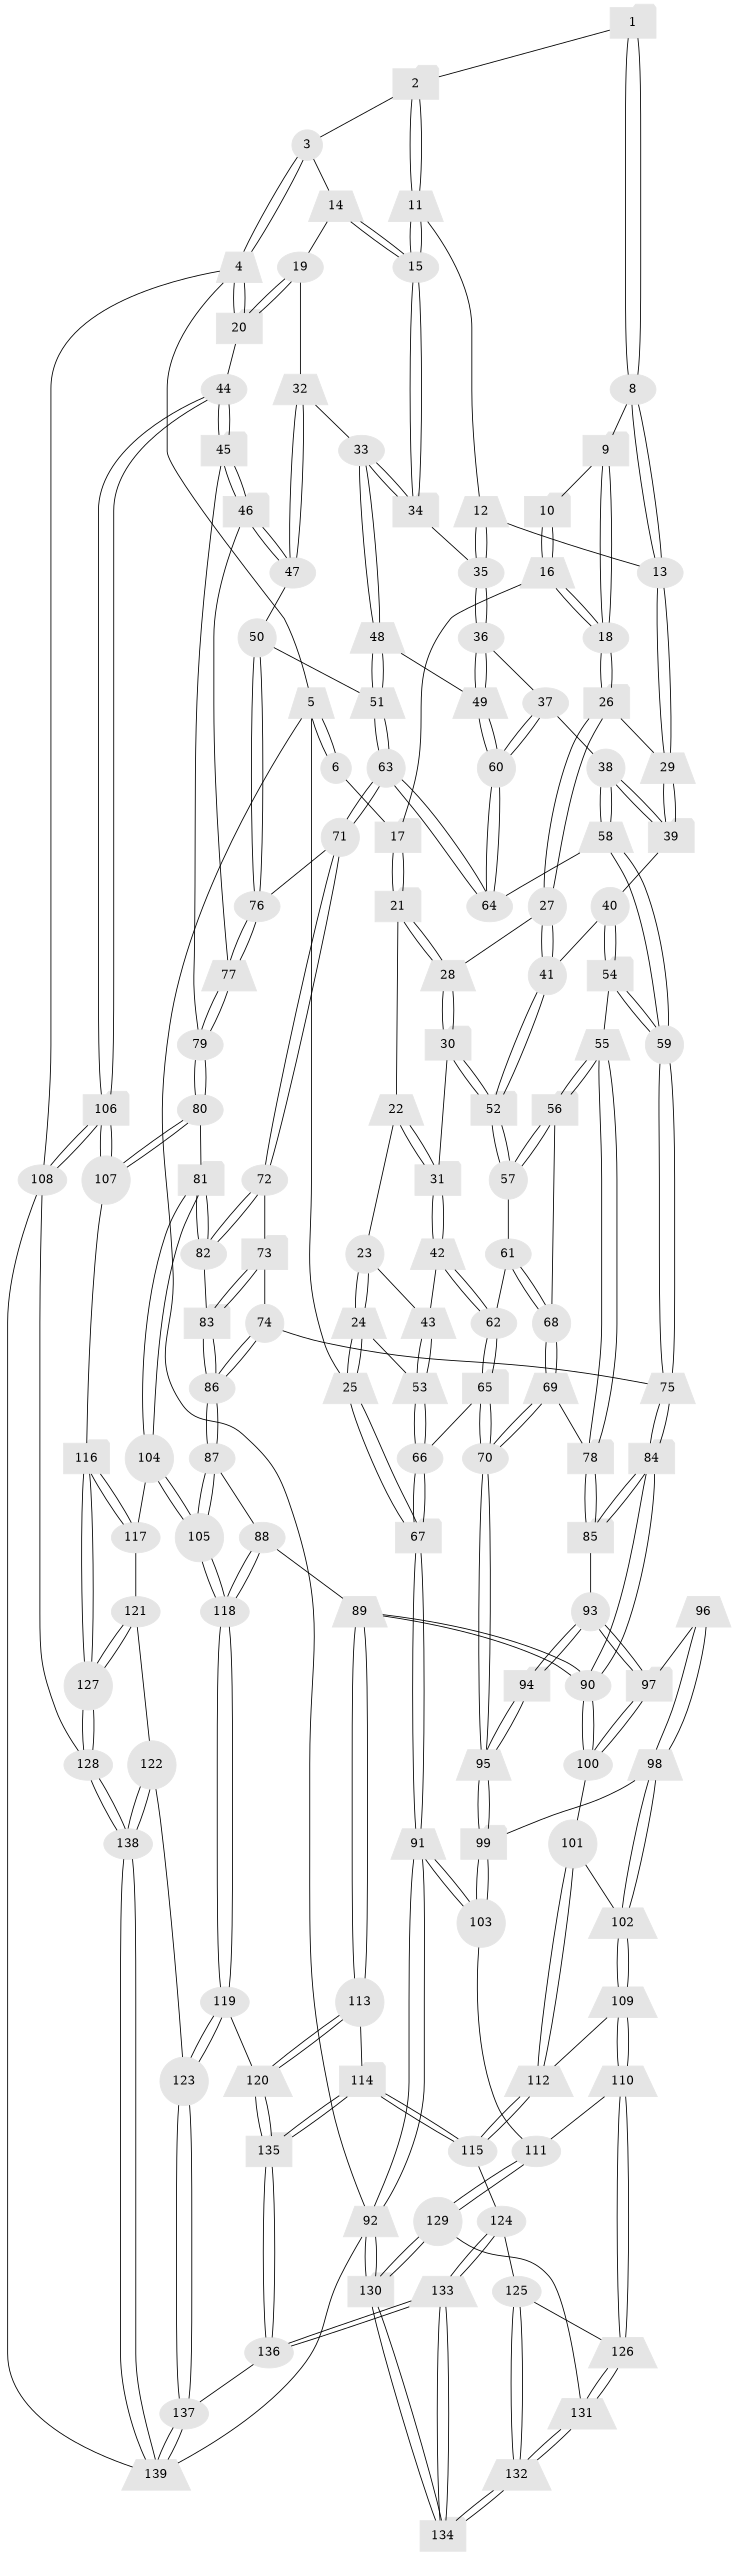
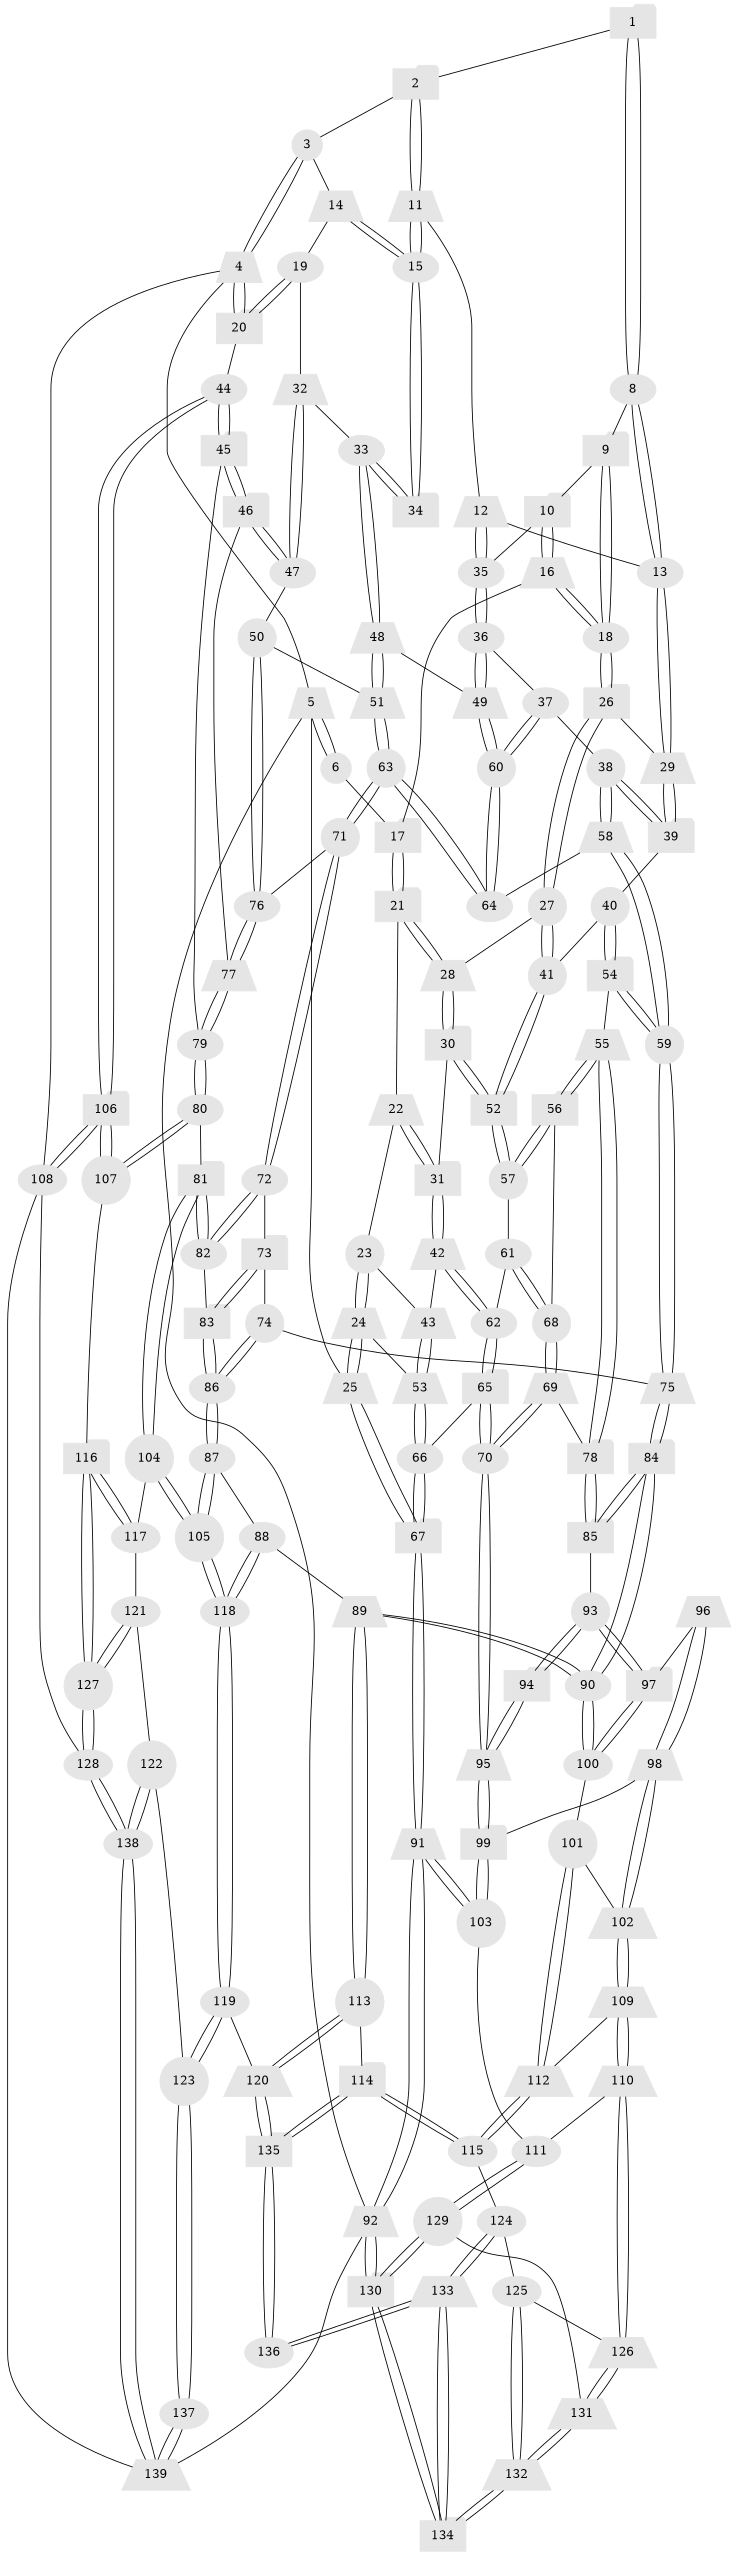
(450, 544) -> (513, 544)
(227, 2383) -> none
